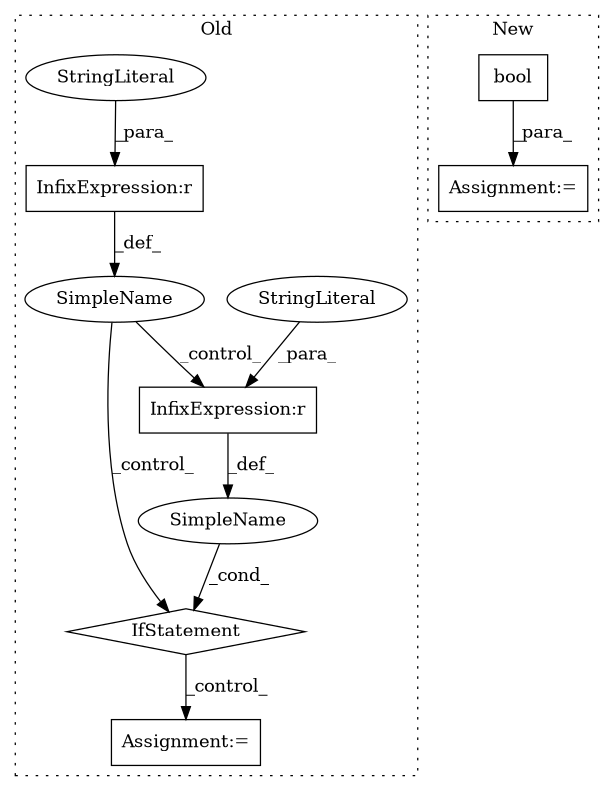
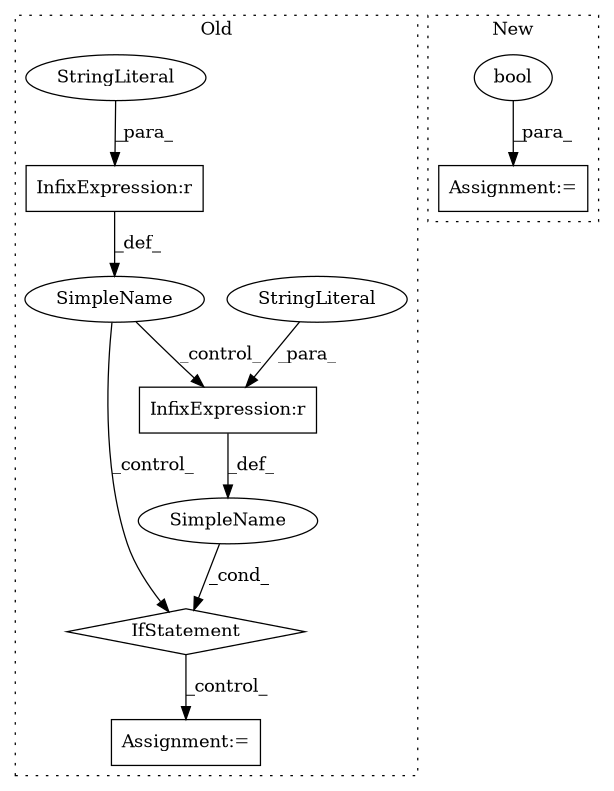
(513, 78) -> (513, 78)
